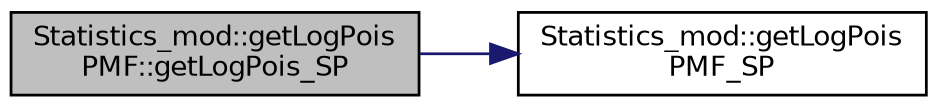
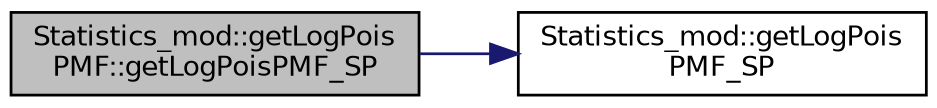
(215, 54) -> (215, 54)
